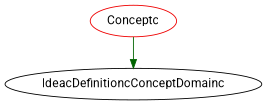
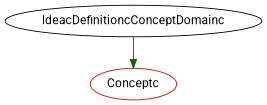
(133, 48) -> (133, 48)
